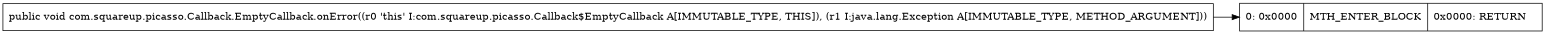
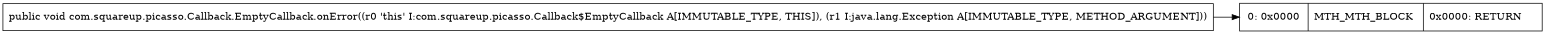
(1366, 17) -> (1364, 17)
